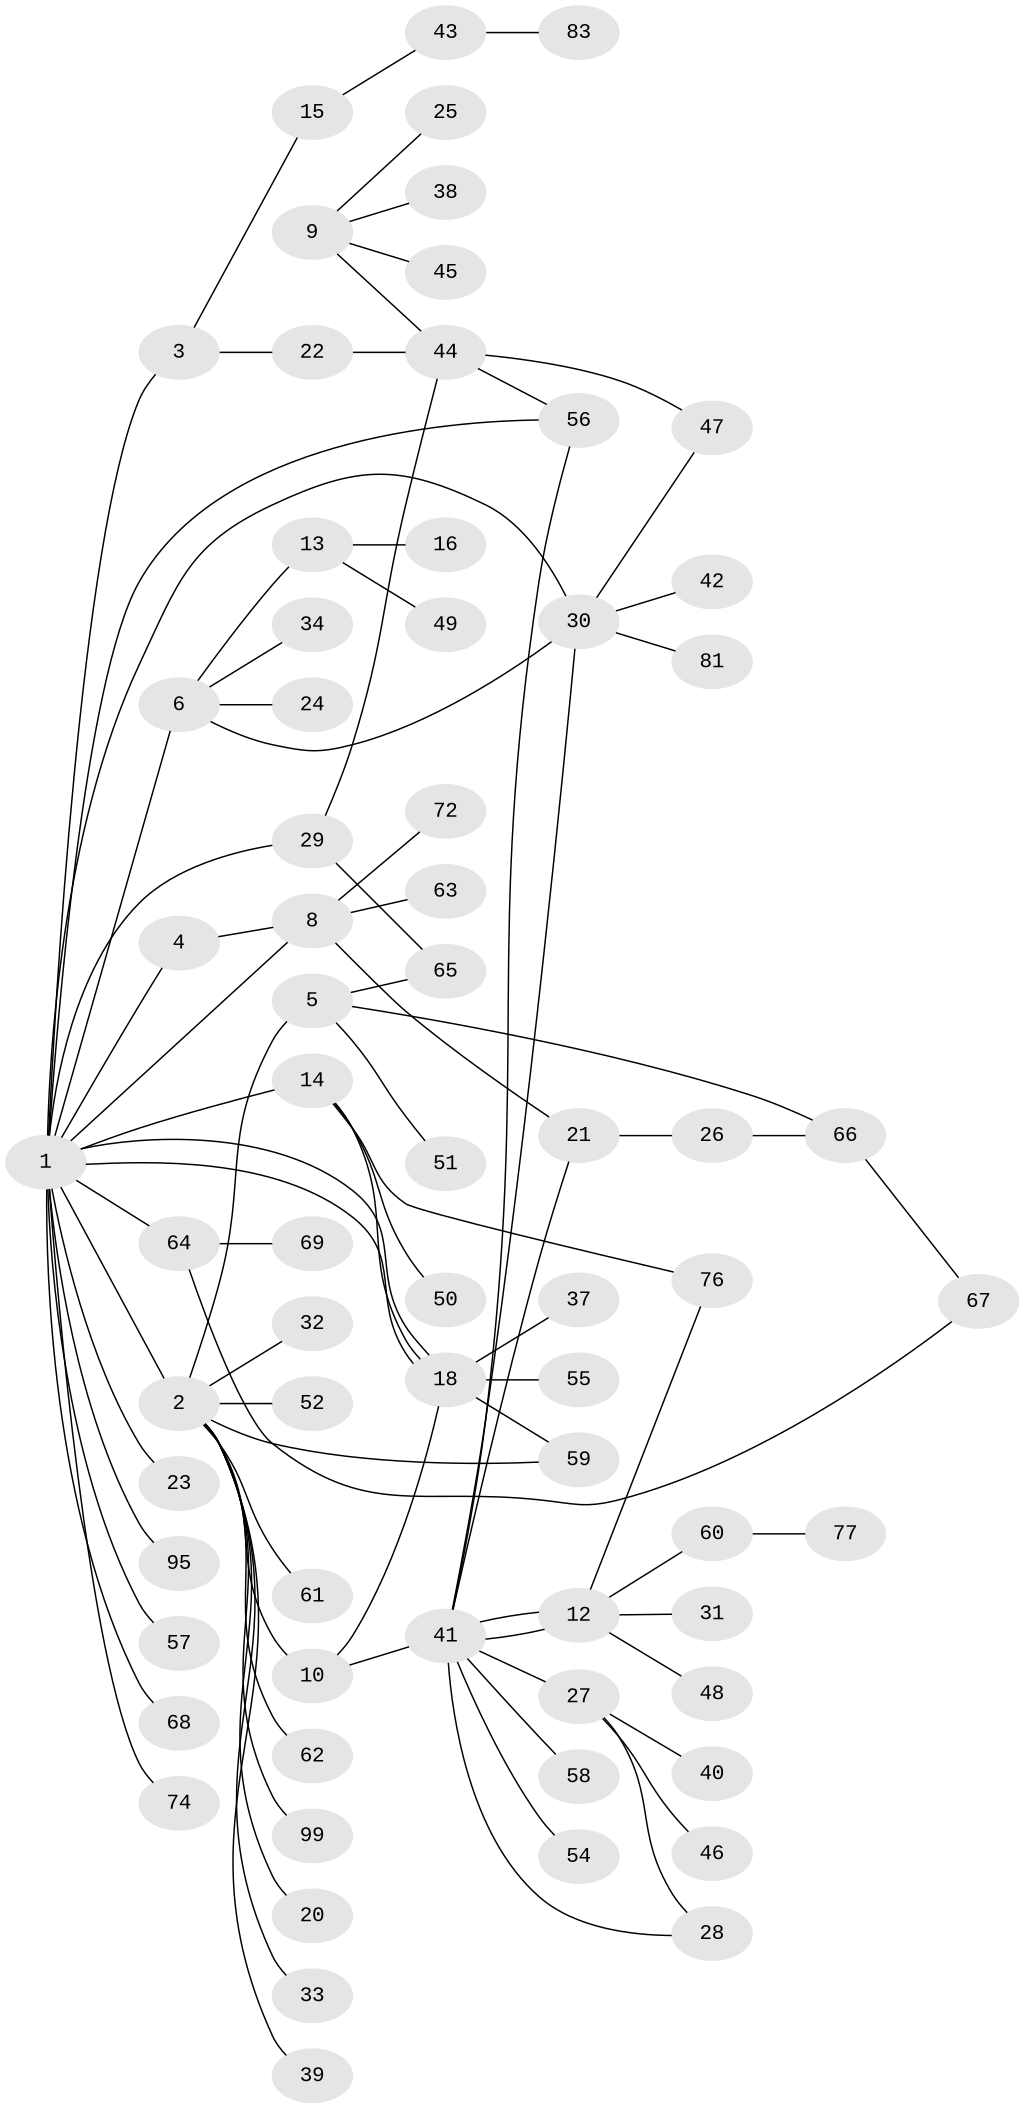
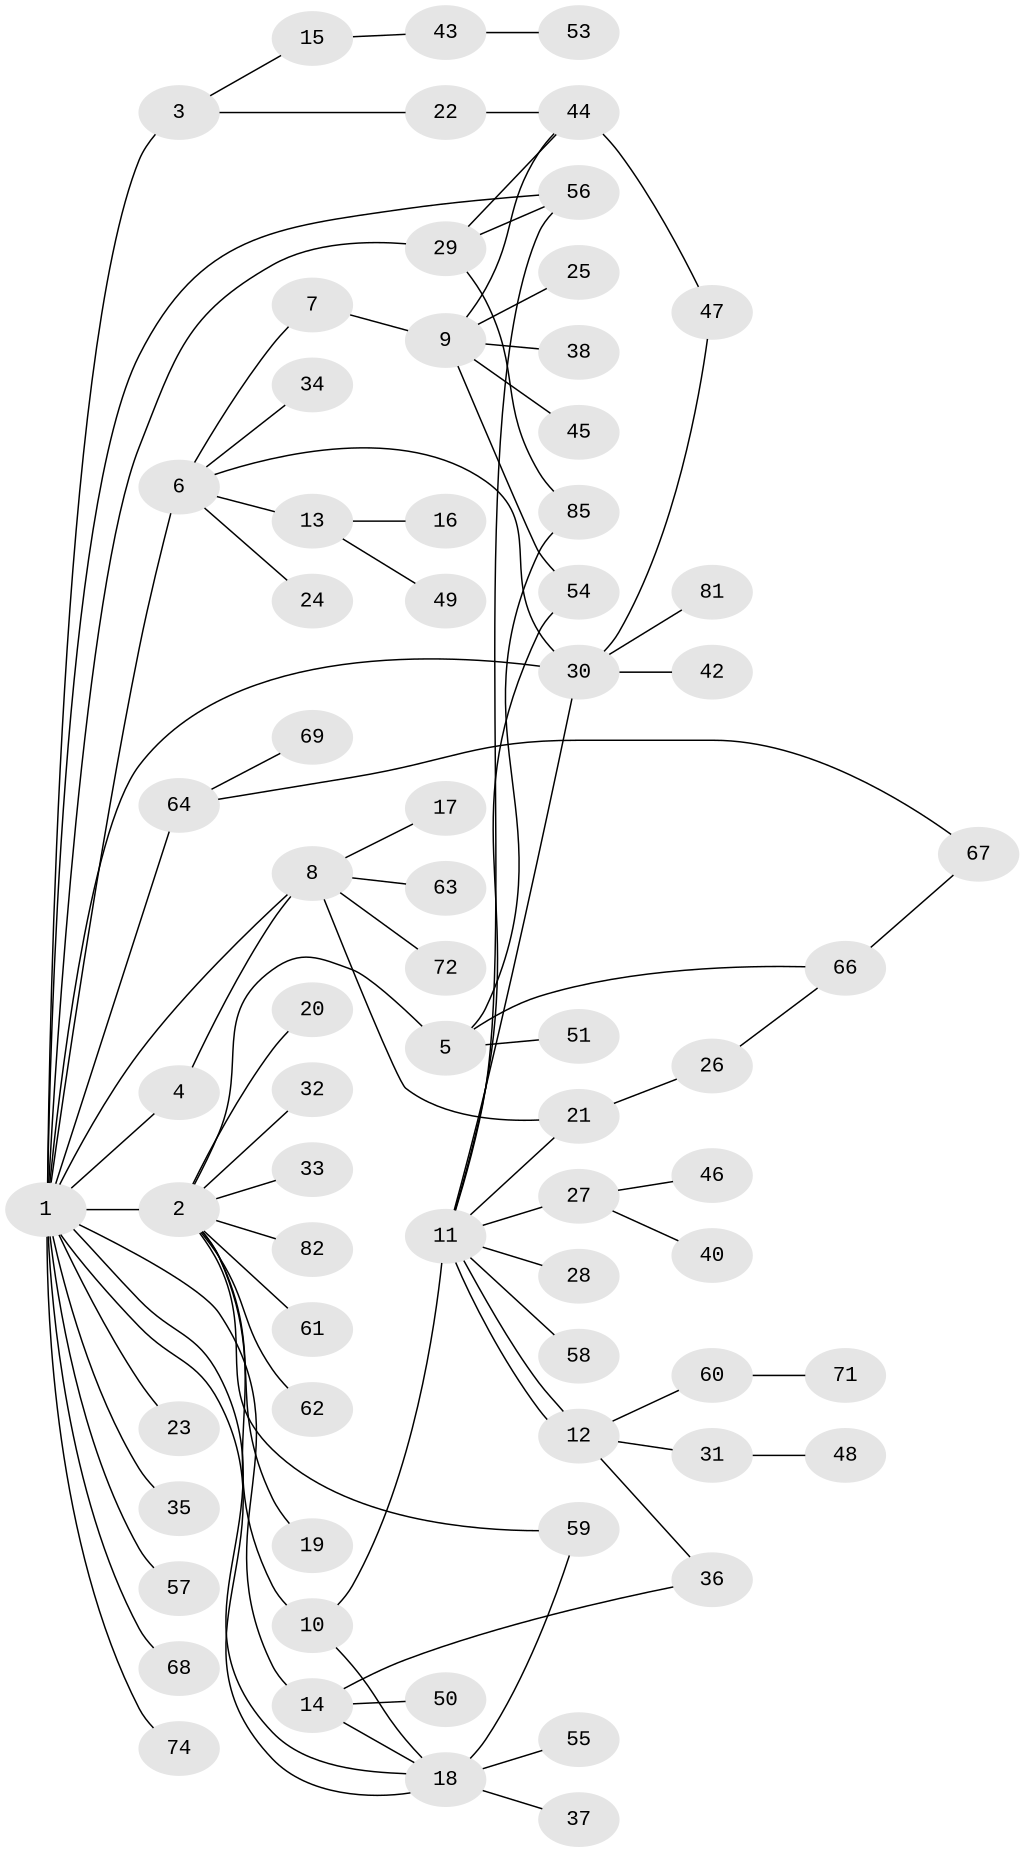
(579, 33) -> (579, 33)
none -> (312, 305)
(512, 386) -> (522, 216)
none -> (509, 486)
none -> (446, 808)
(446, 971) -> (579, 512)
(712, 1281) -> (712, 1580)
(312, 1404) -> (312, 1250)
(845, 1534) -> (845, 1375)
(179, 1563) -> (179, 1509)
(446, 1636) -> (446, 1236)
(645, 1654) -> (779, 1455)
(646, 1815) -> none
(312, 1836) -> (312, 1546)
(312, 2076) -> none
